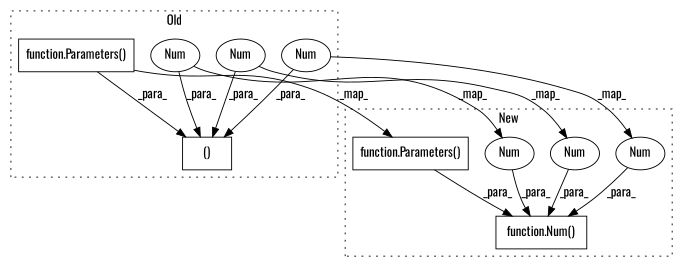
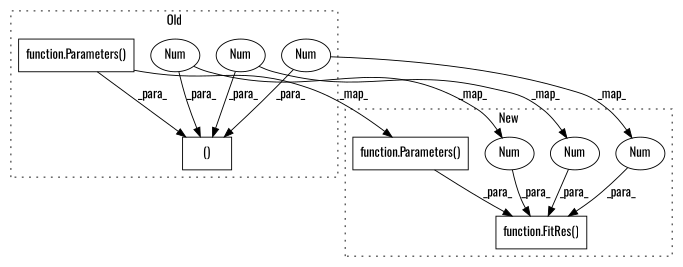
(541, 233) -> (541, 233)
